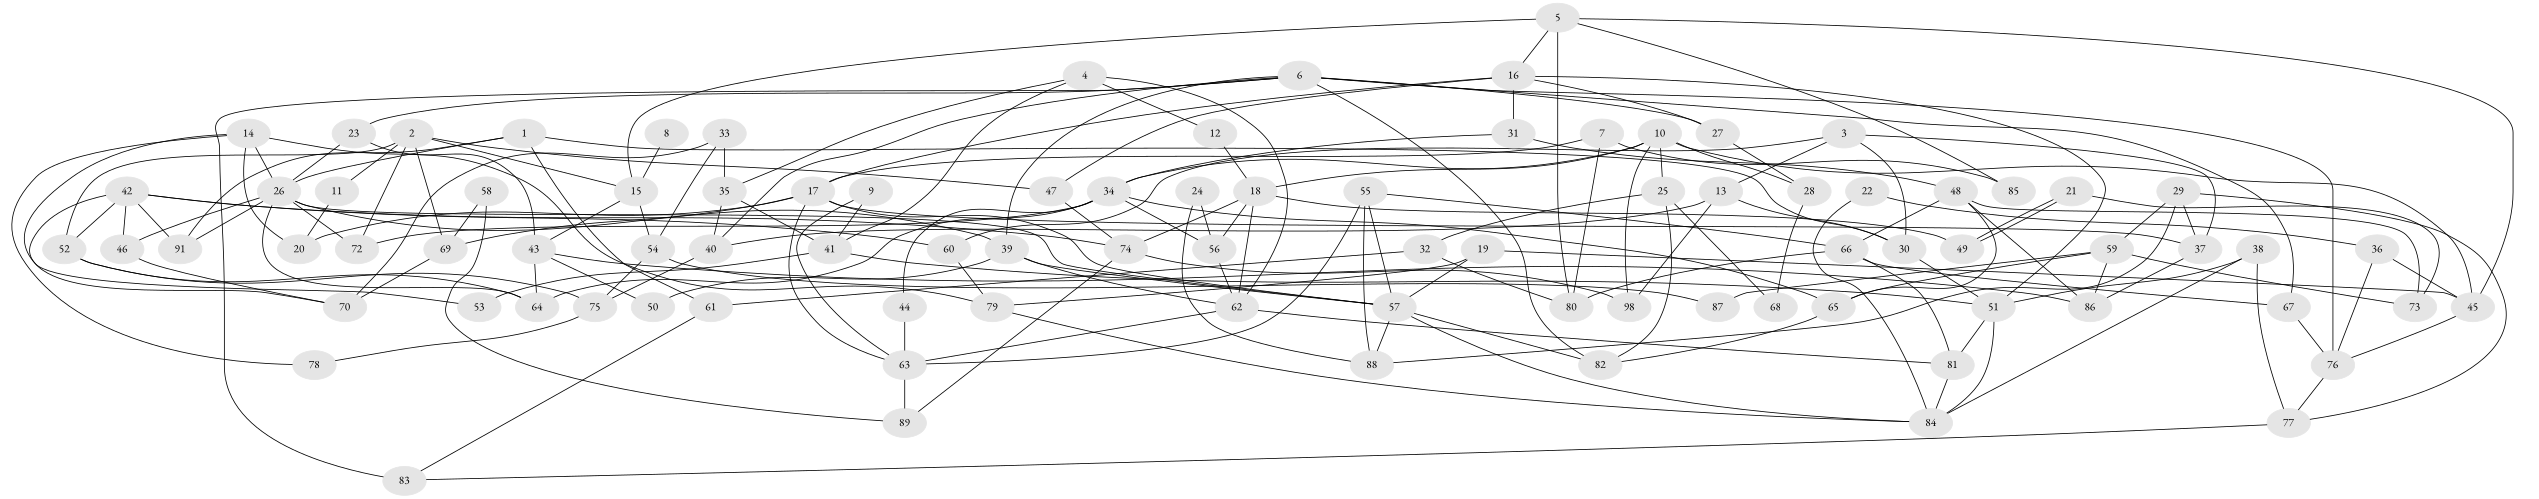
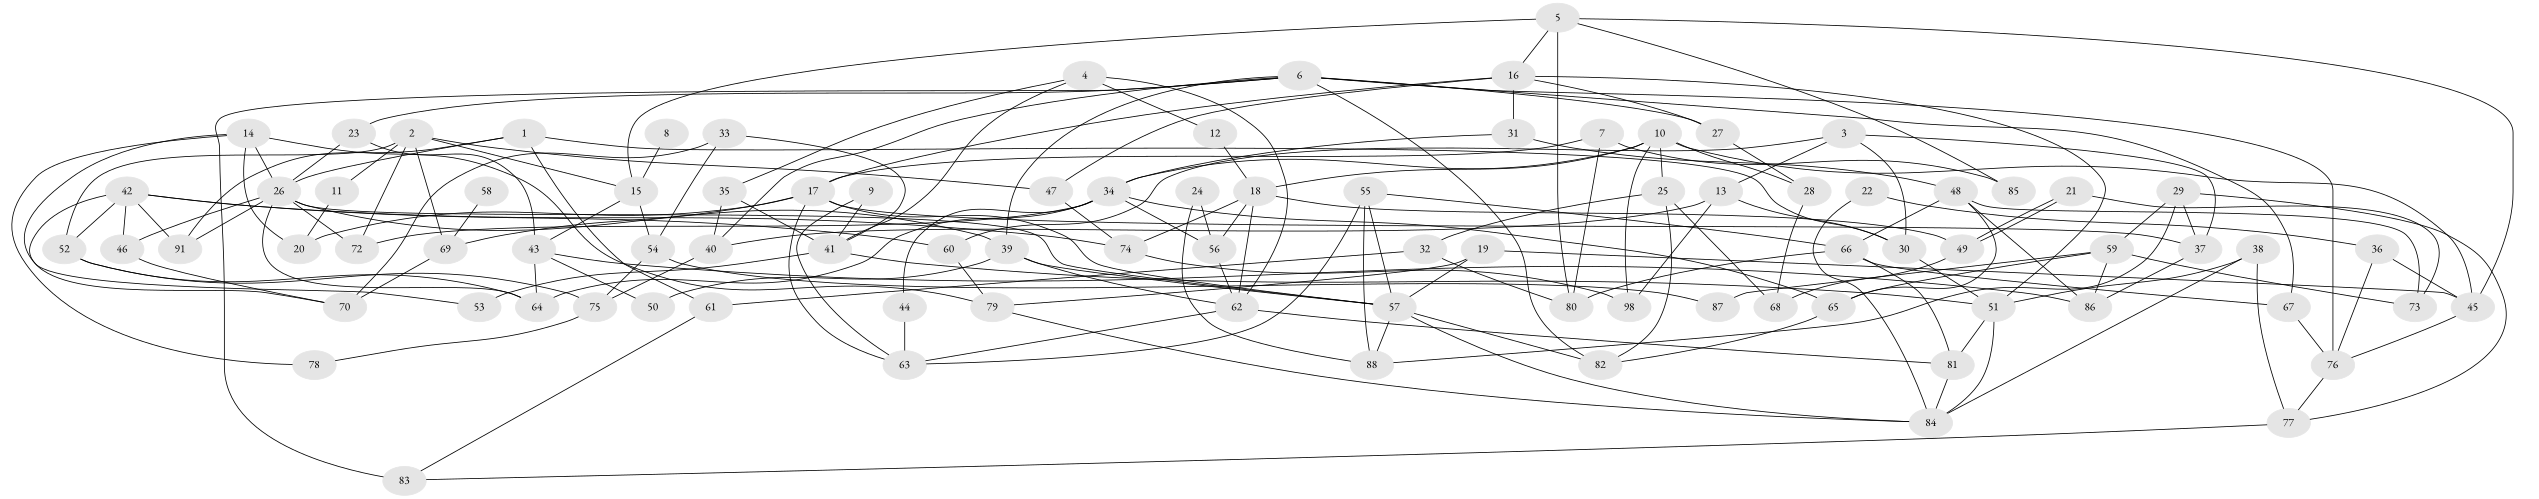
(725, 161) -> (871, 160)
none -> (1869, 278)
(905, 423) -> none
